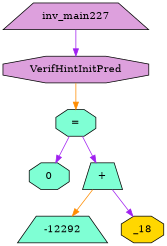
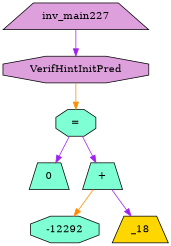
(49, 176) -> (49, 176)
(63, 229) -> (65, 229)
(142, 229) -> (140, 229)
